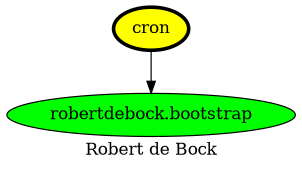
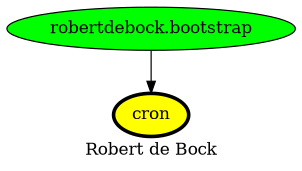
(151, 66) -> (151, 66)
